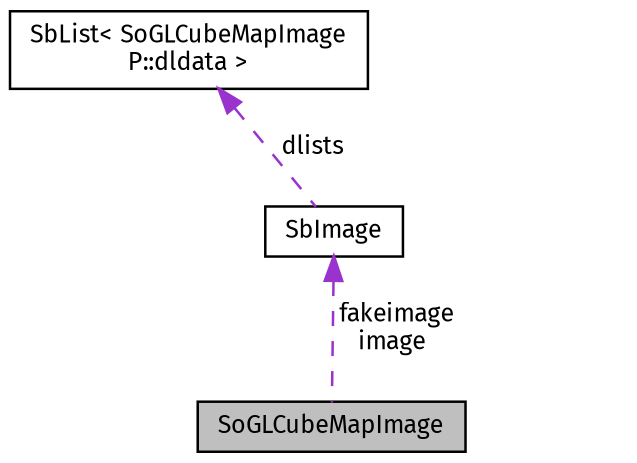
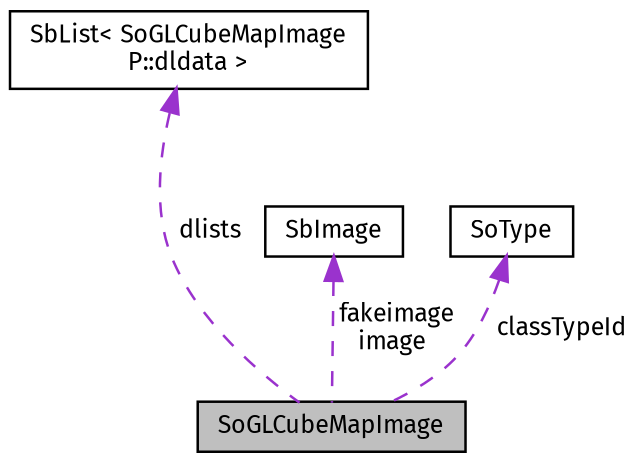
(275, 157) -> (182, 280)
none -> (512, 232)
